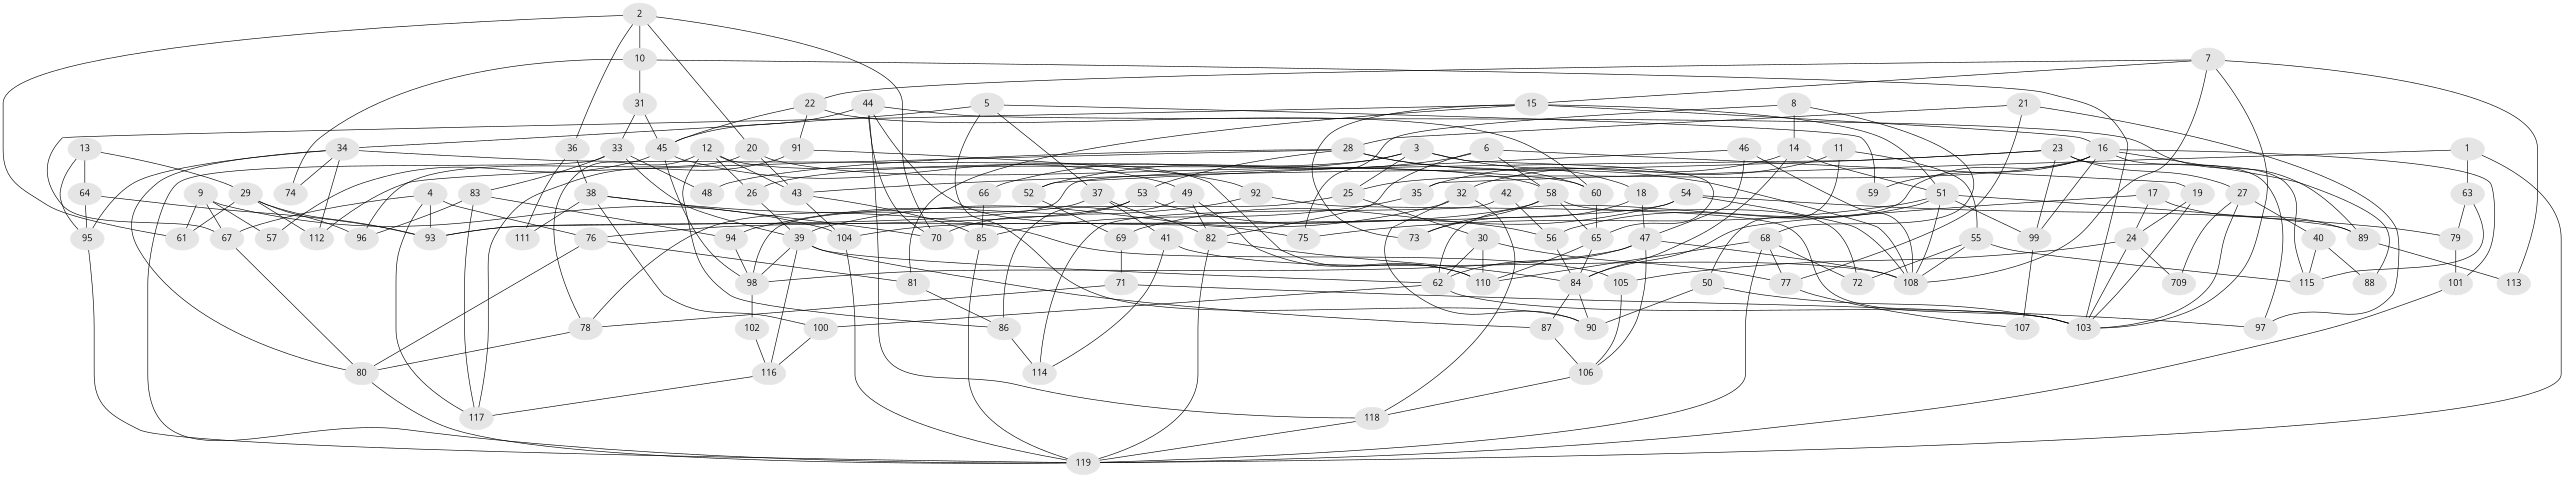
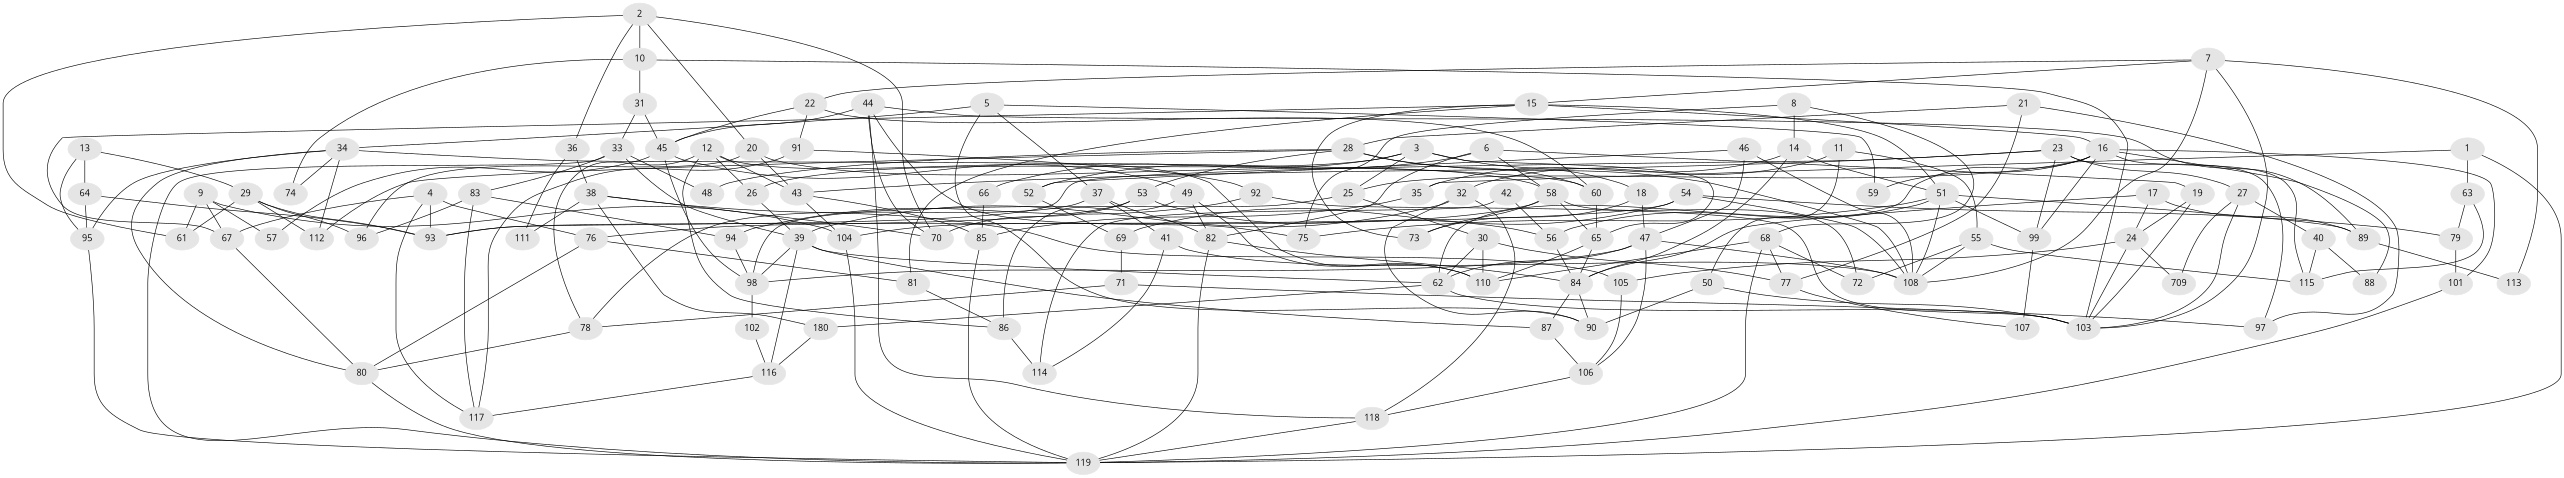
(821, 329) -> (821, 329)
